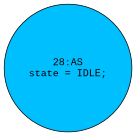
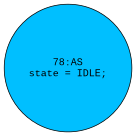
(68, 68) -> (68, 68)
